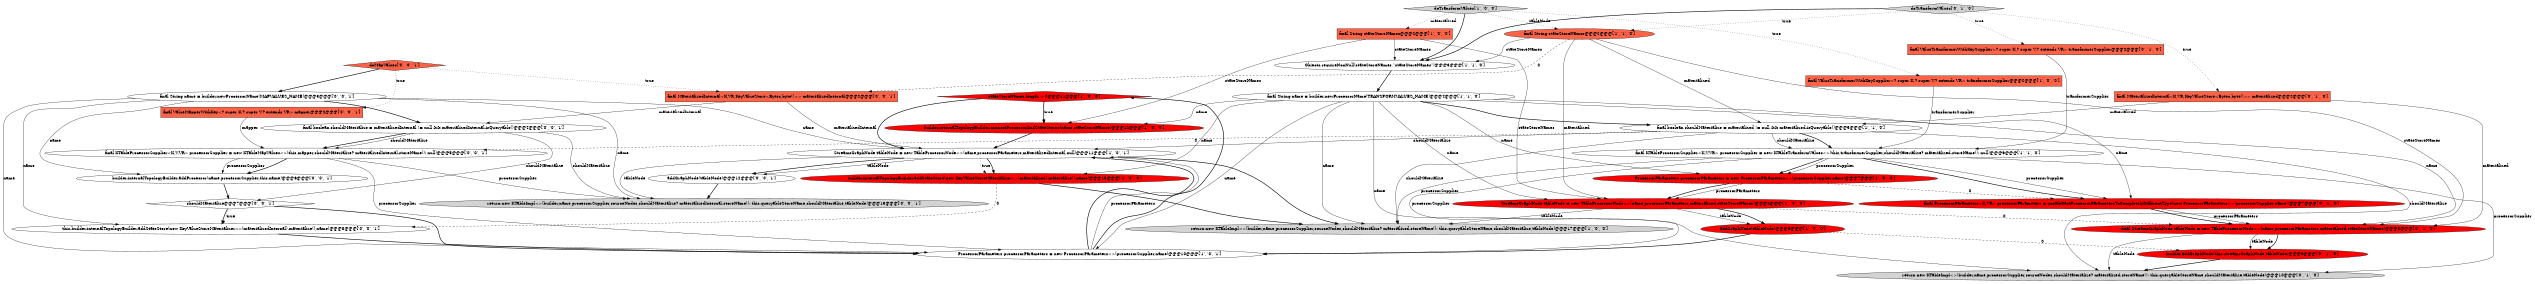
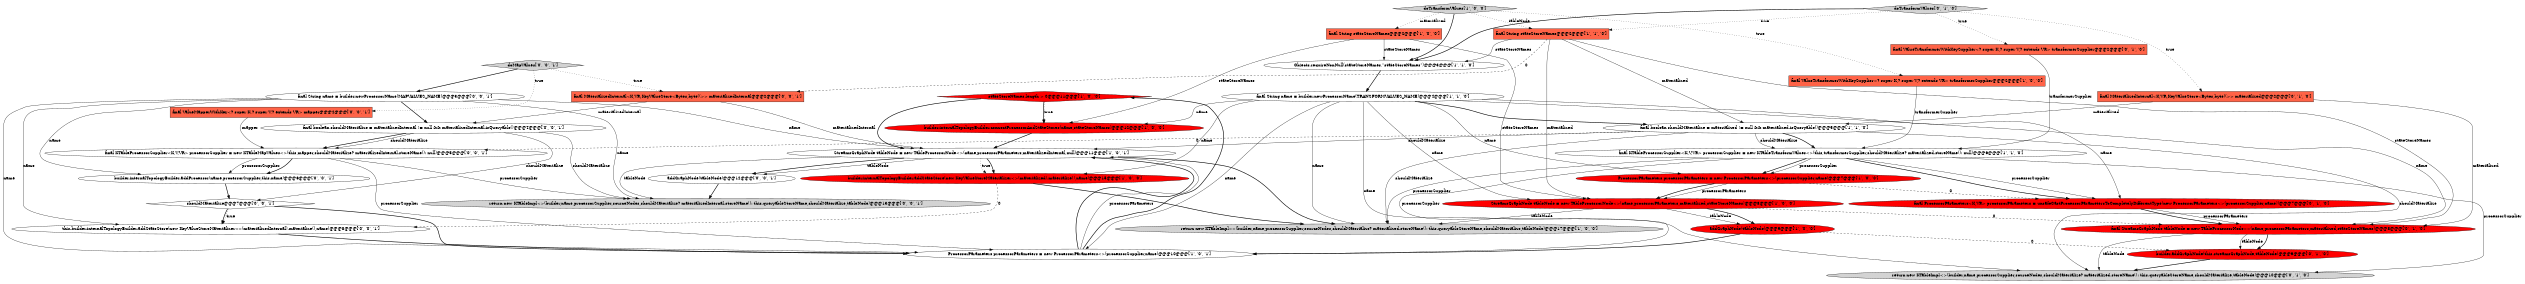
(1579, 34) -> (1551, 34)
(394, 65) -> (533, 65)
